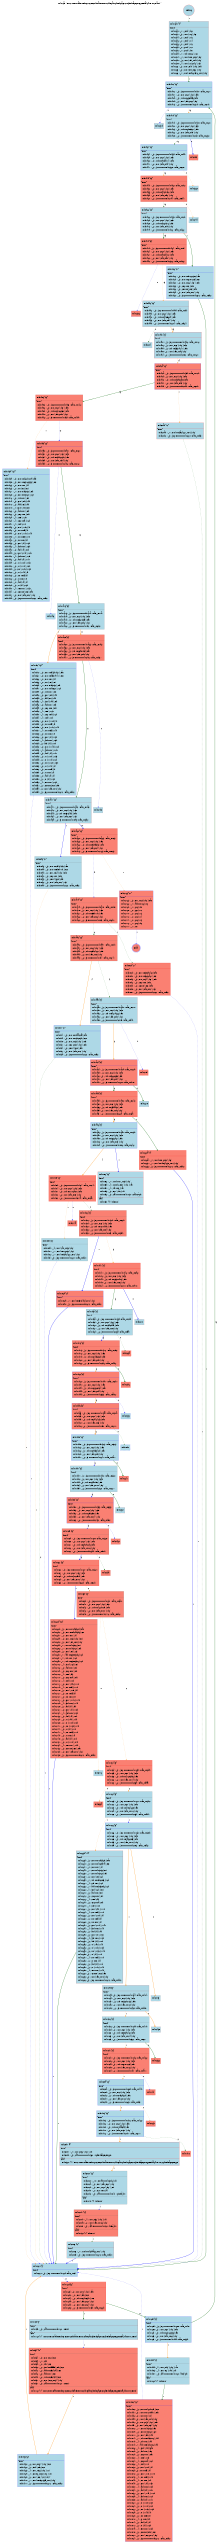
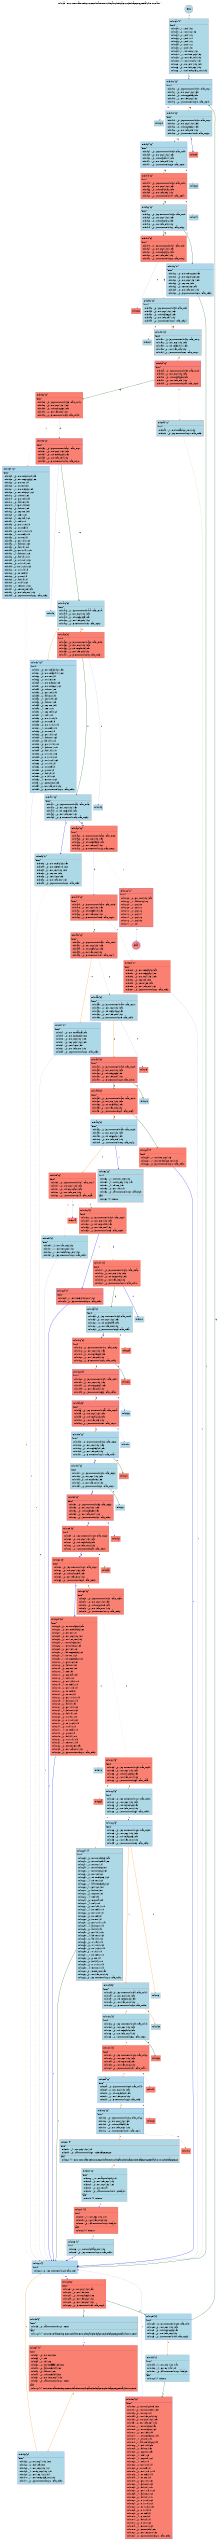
(189, 10) -> (189, 9)
